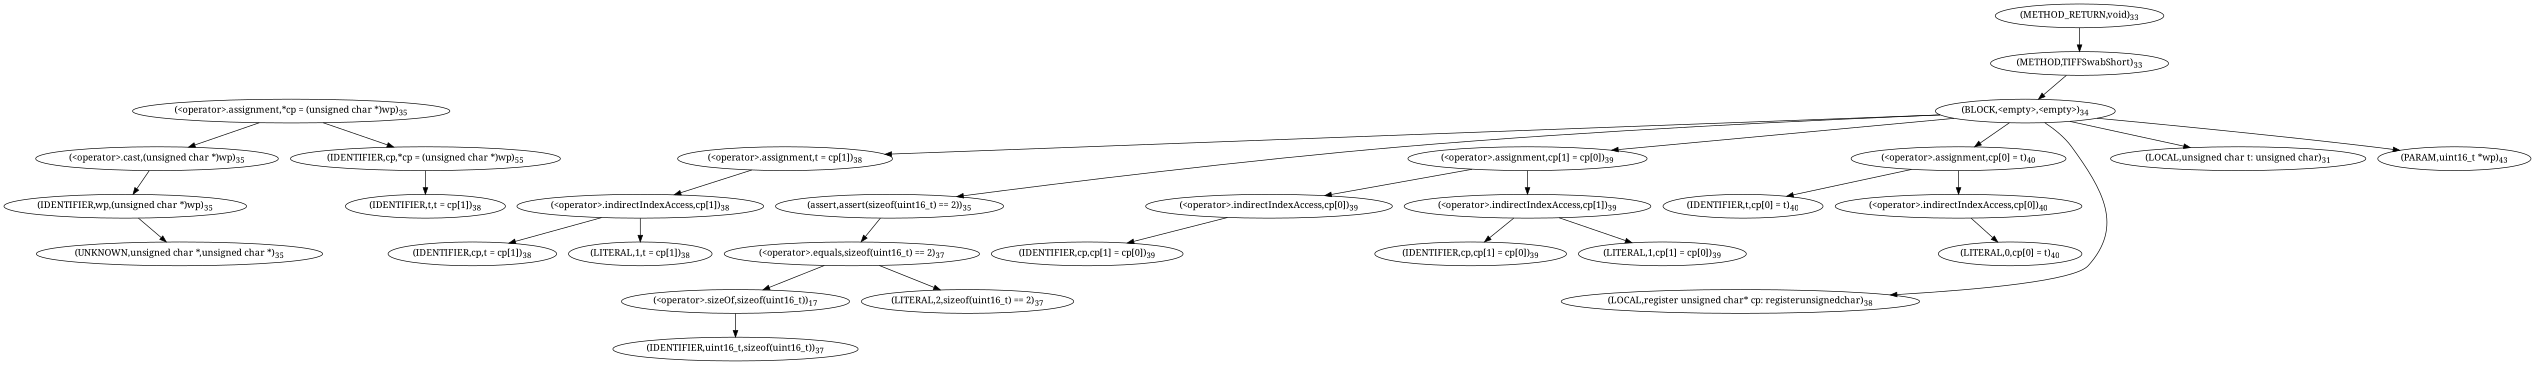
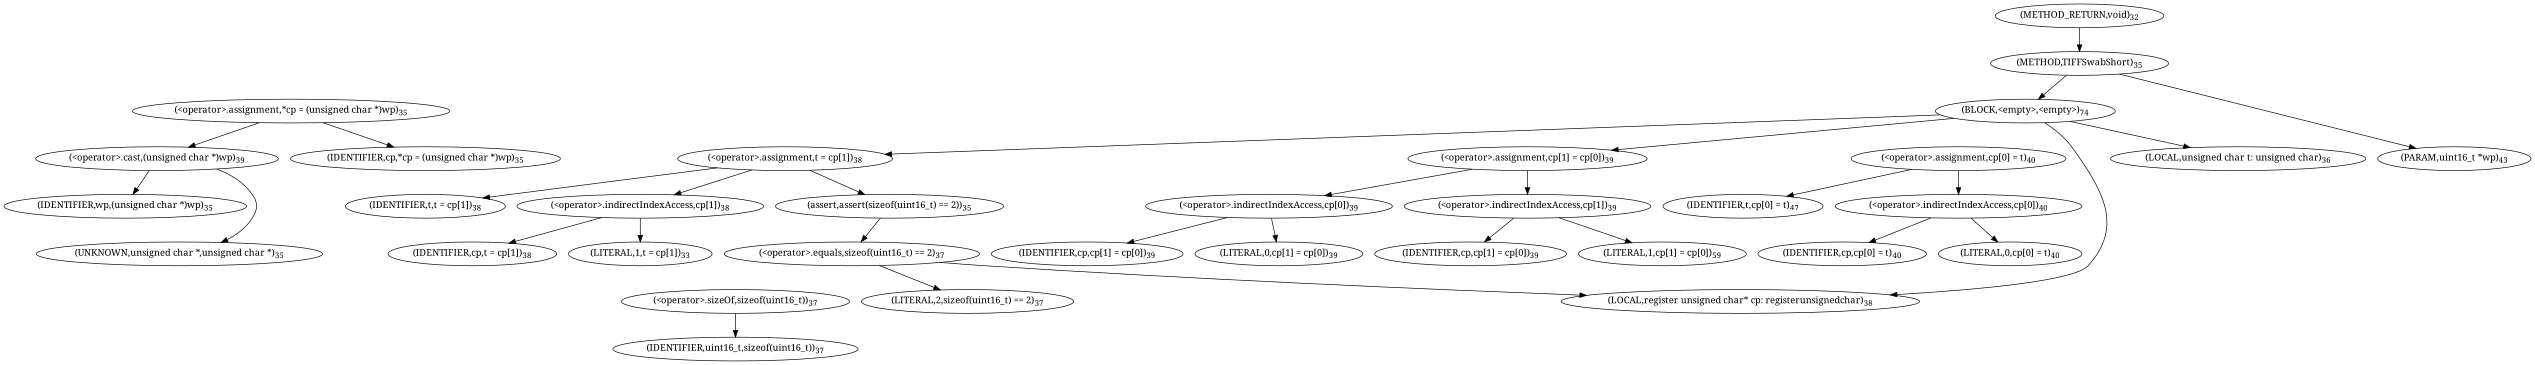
(2134, 15) -> (2134, 15)
(2138, 62) -> (2138, 62)
(2084, 110) -> (2084, 110)
(1995, 133) -> none
(2245, 133) -> (2264, 110)
(1451, 143) -> (834, 181)
(240, 158) -> (240, 158)
(519, 158) -> (519, 158)
(2326, 158) -> (2326, 158)
(425, 179) -> (603, 182)
(1795, 205) -> (1795, 205)
(150, 228) -> (256, 201)
(686, 253) -> (686, 253)
(1717, 253) -> (1717, 253)
none -> (1279, 254)
none -> (1842, 254)
(797, 276) -> (1260, 281)
(813, 300) -> (813, 300)
